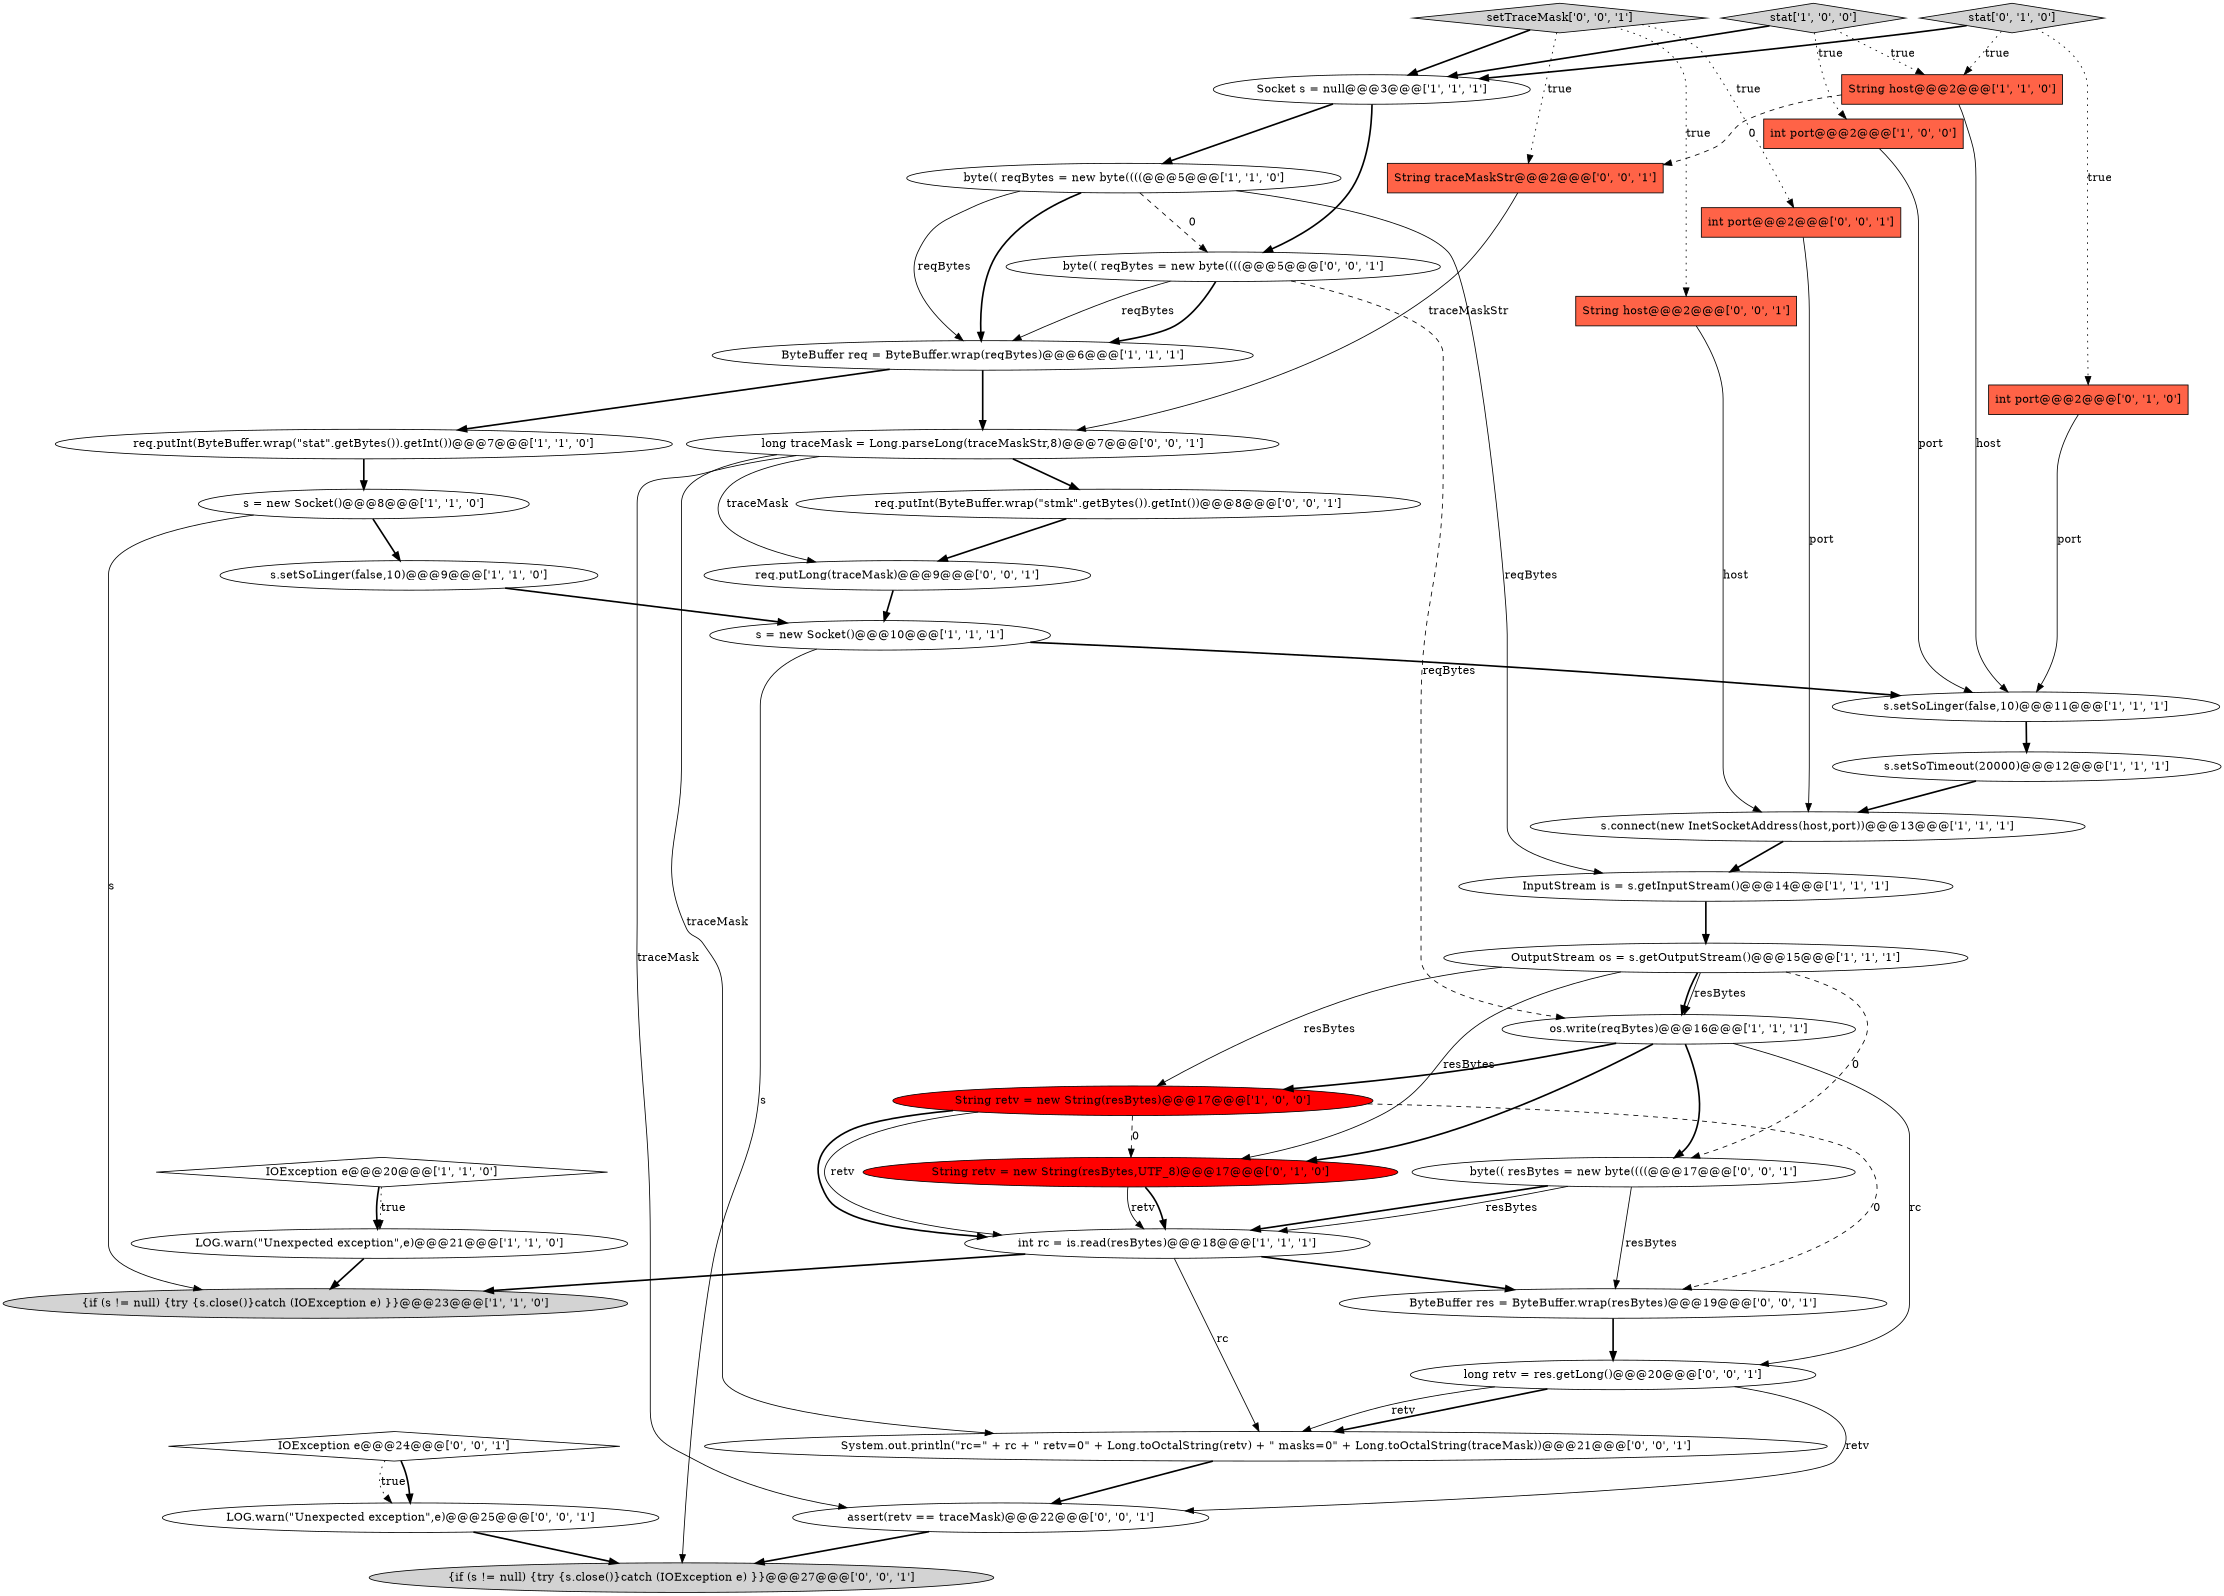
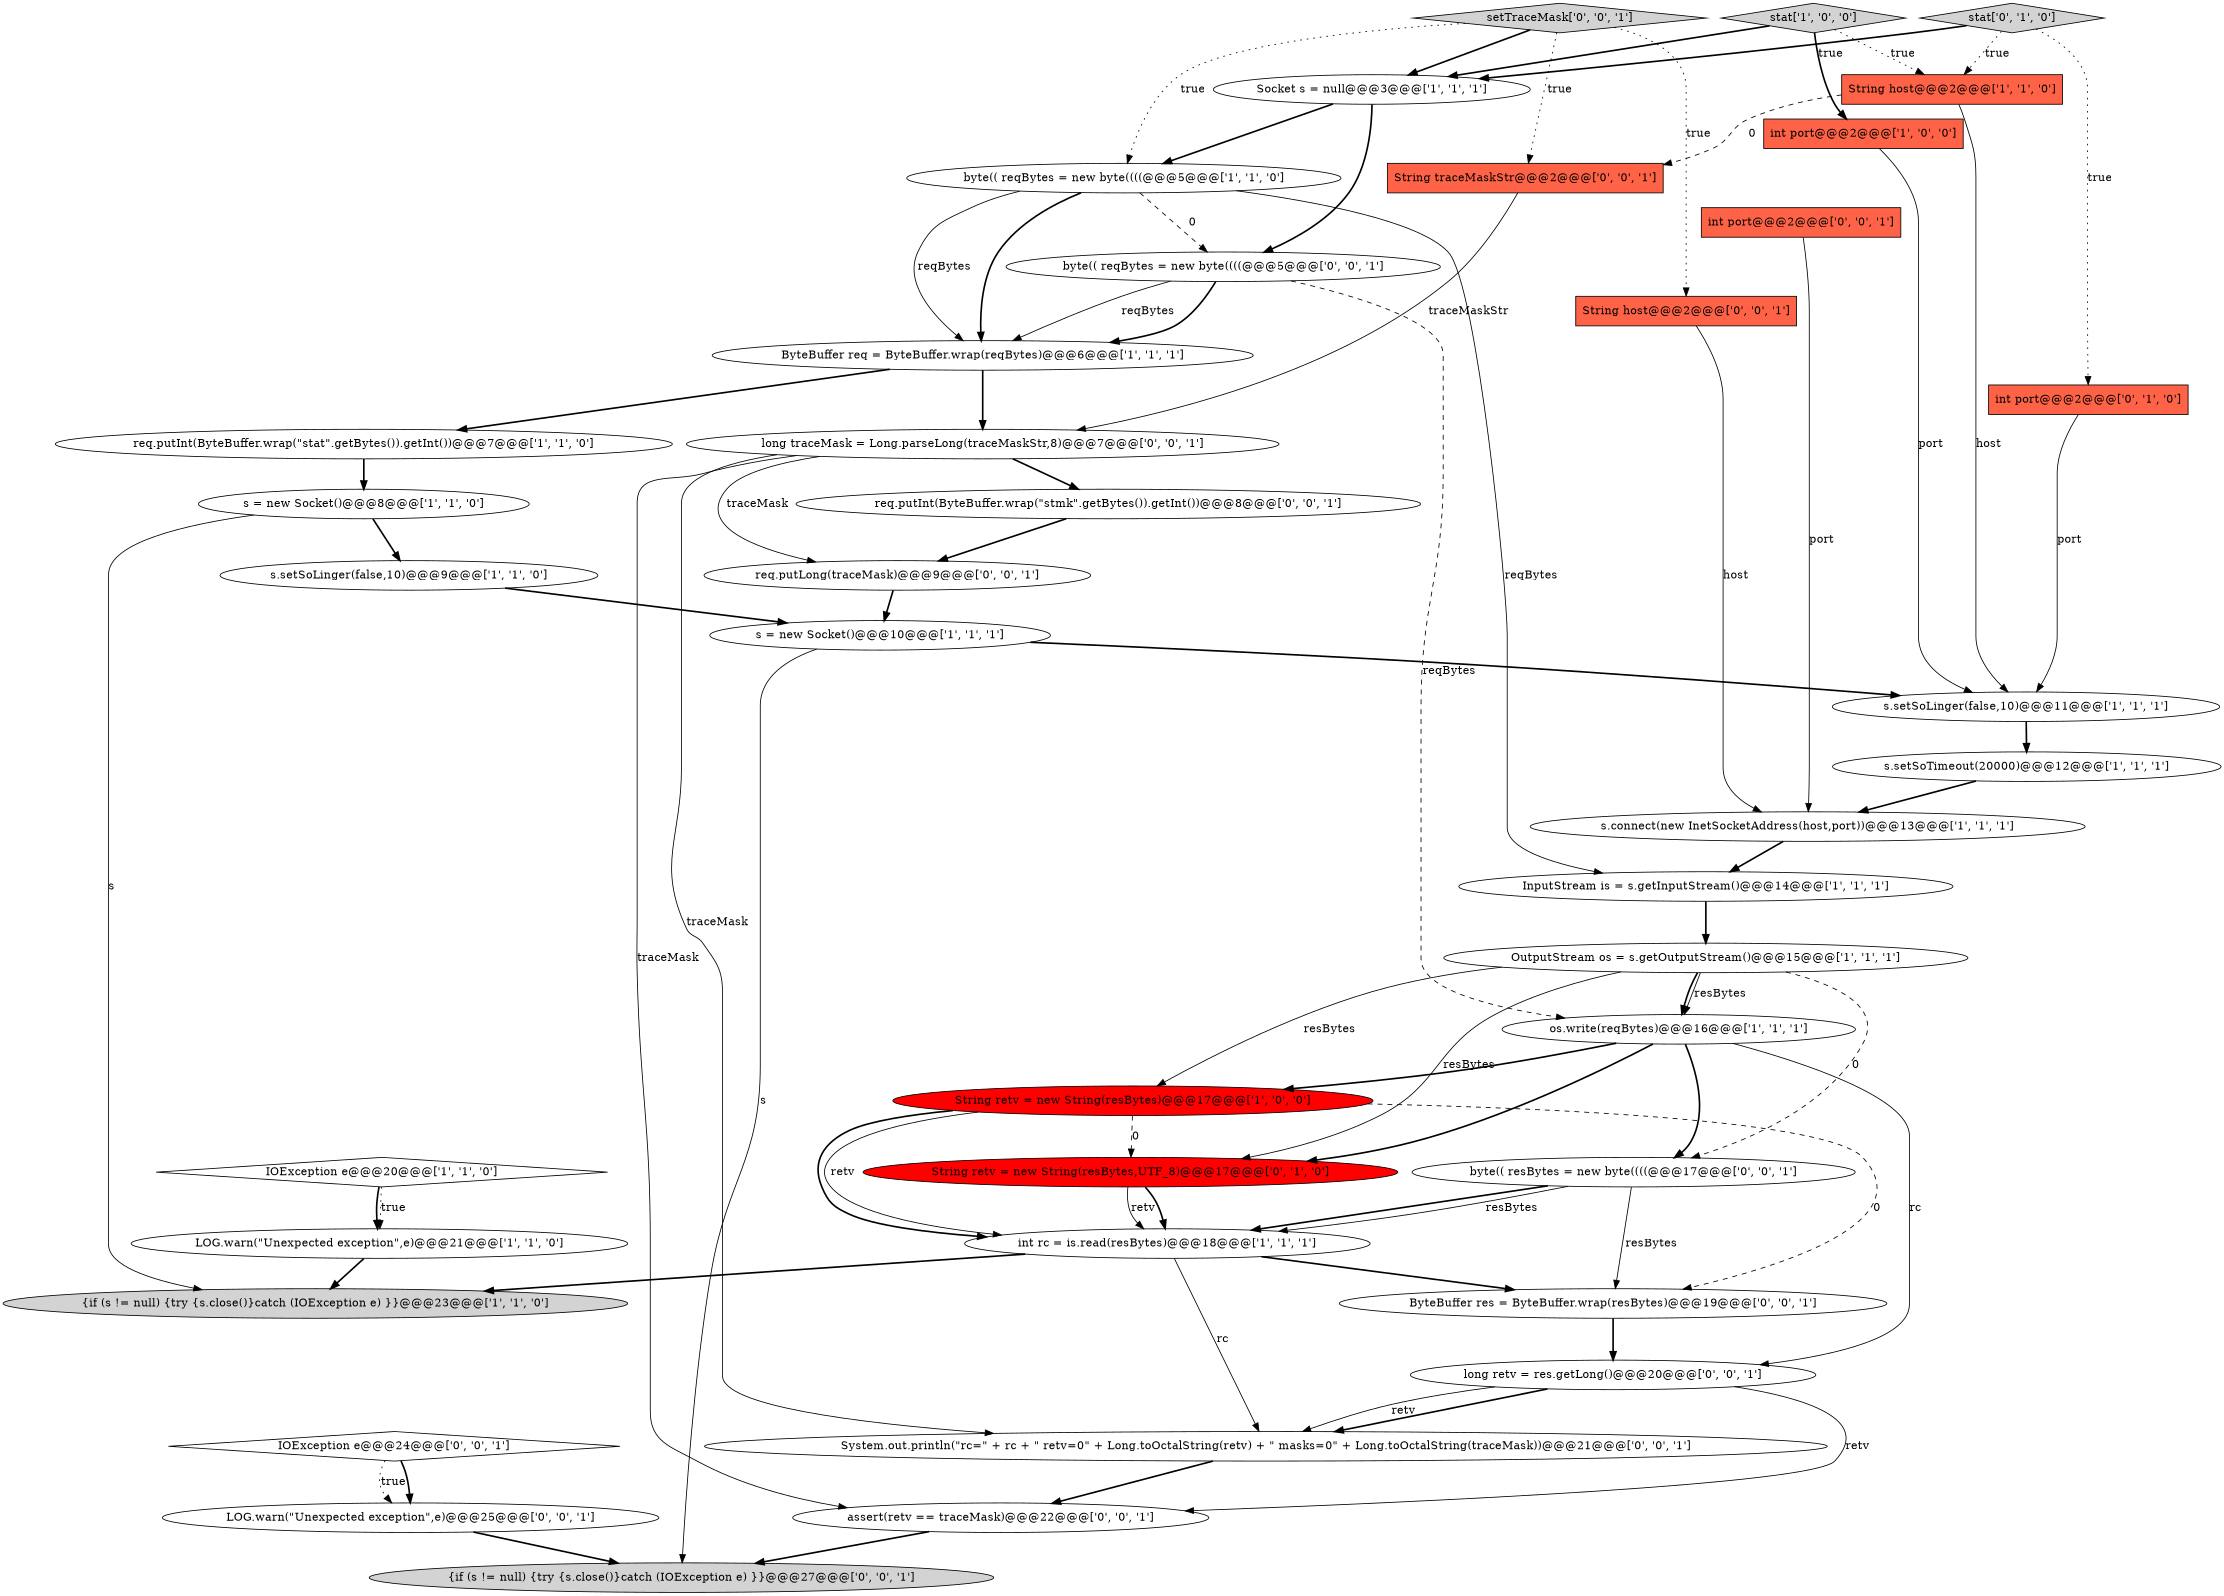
(1823, 74) -> (1823, 74)
(1731, 96) -> (1273, 45)
